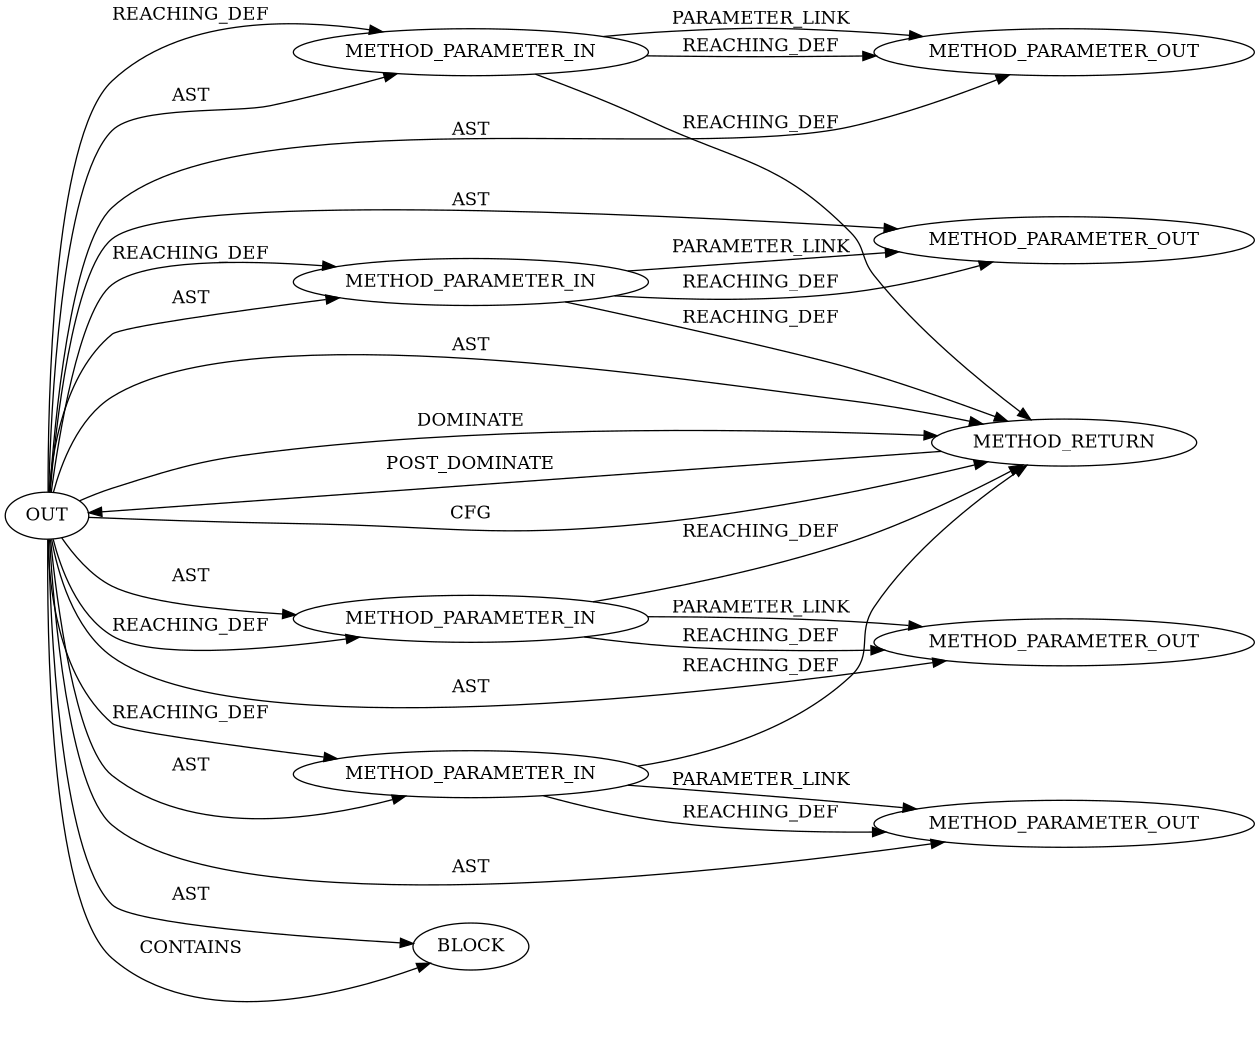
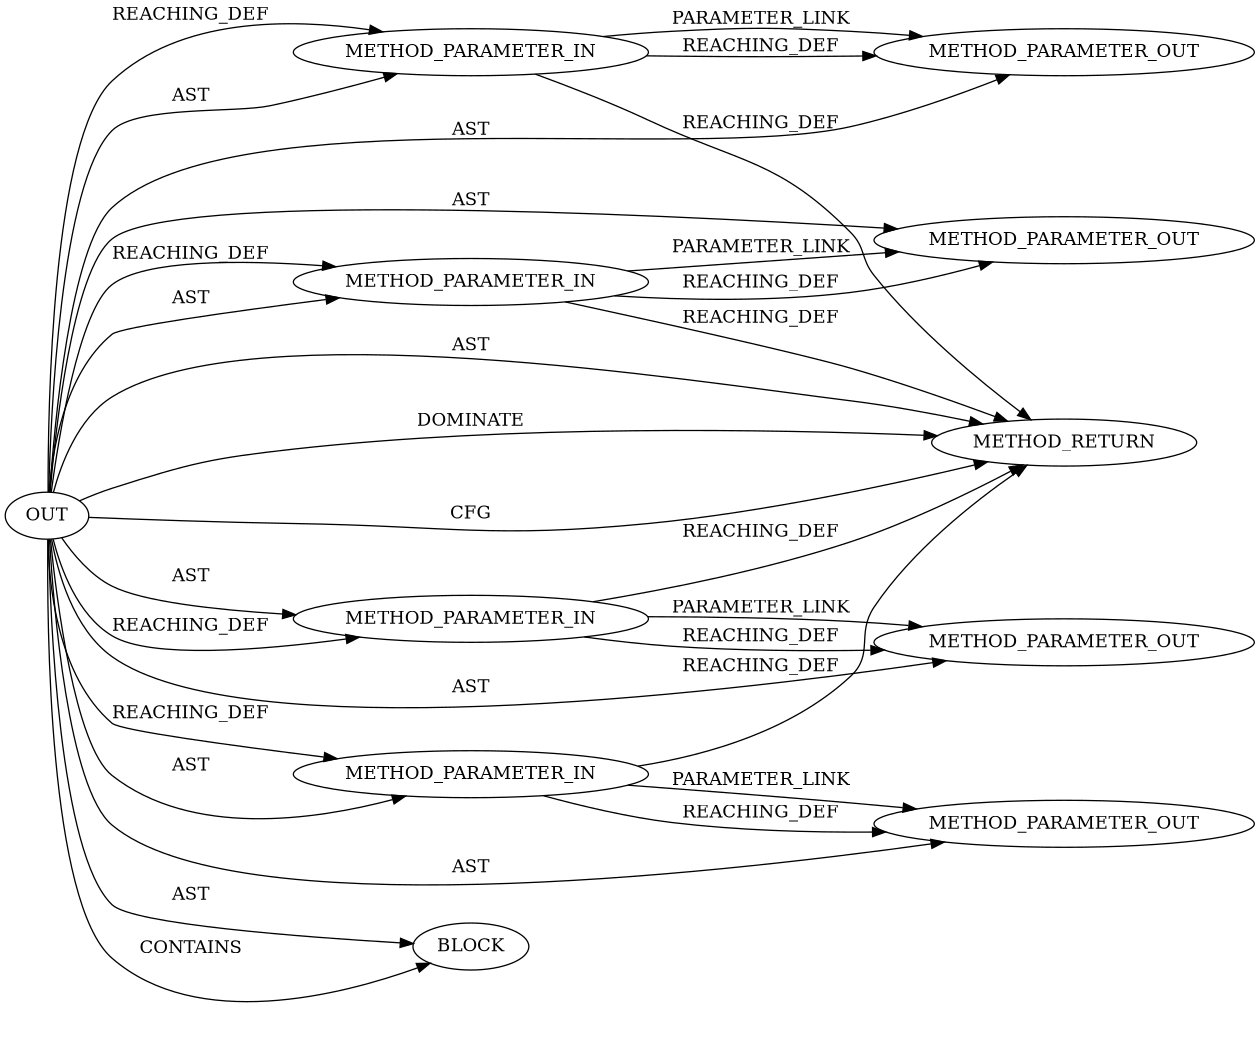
(522, 482) -> none
